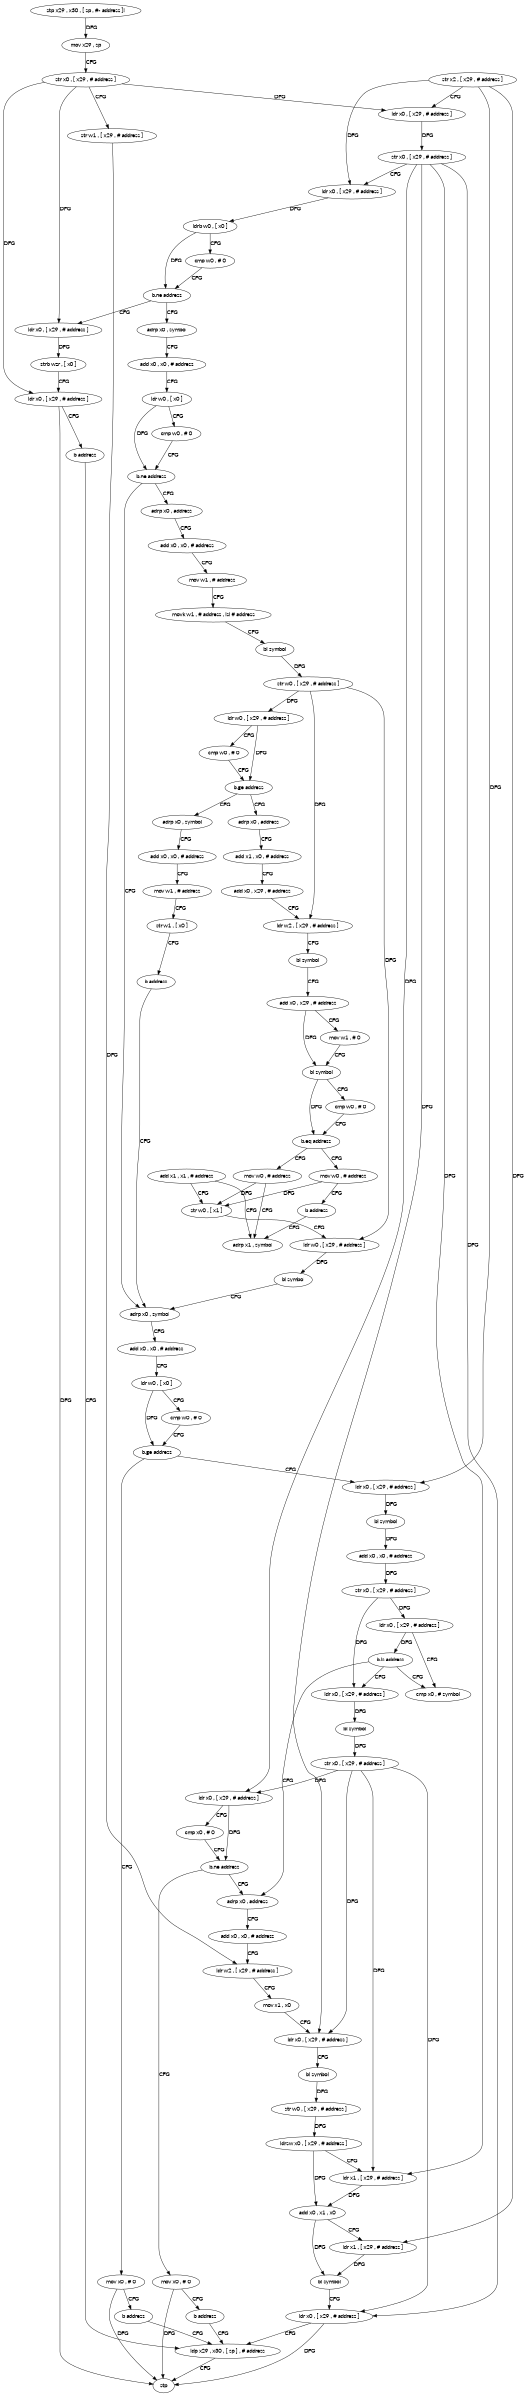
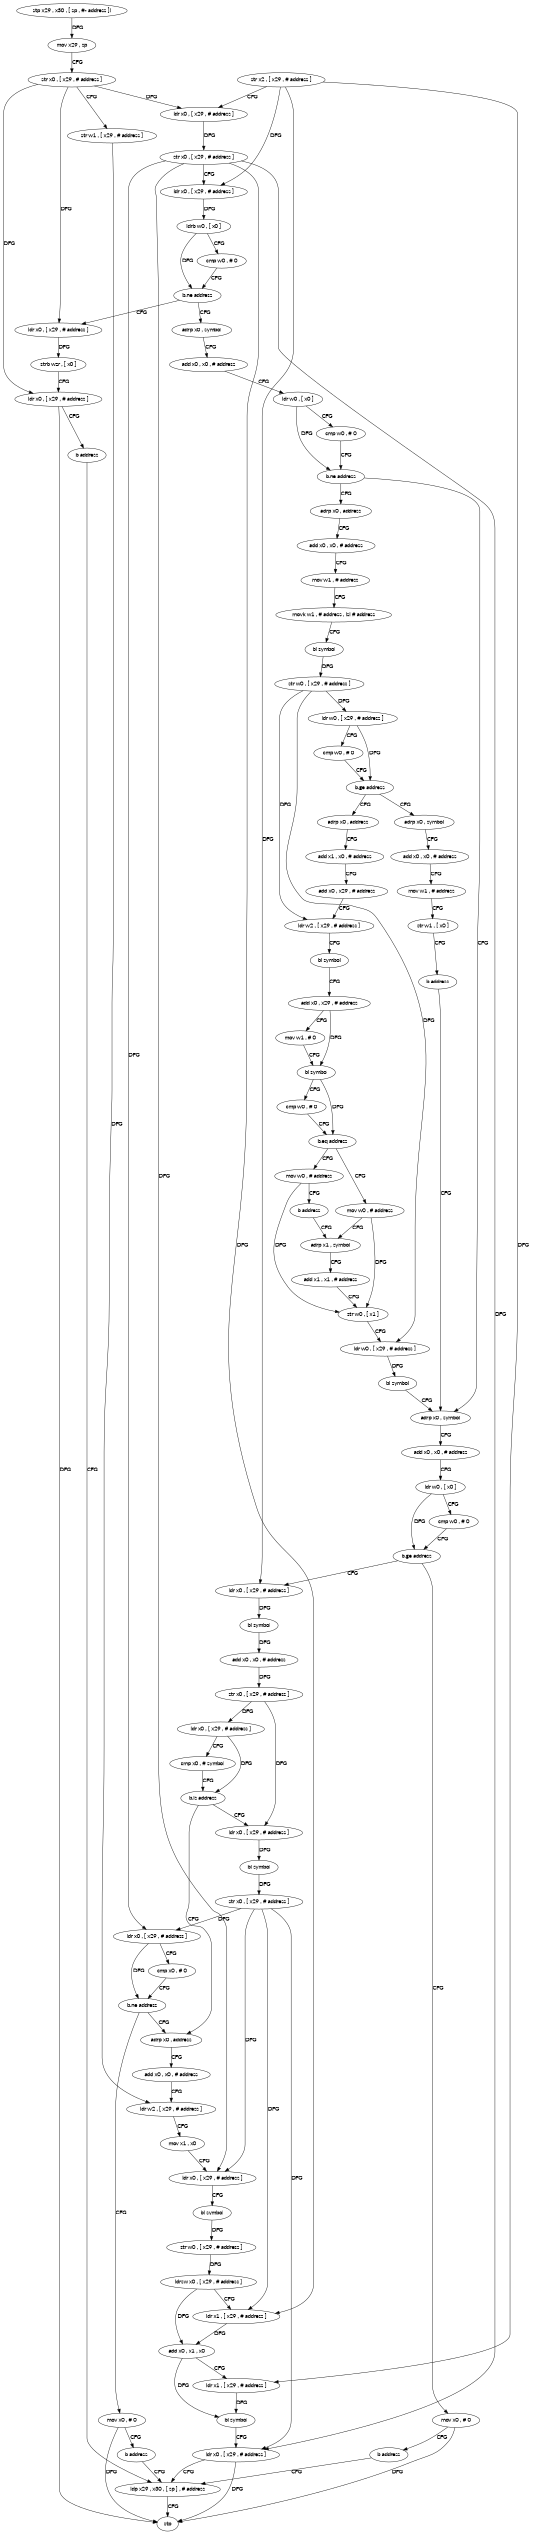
(245, 1198) -> (330, 1261)
(409, 1677) -> (203, 1779)
